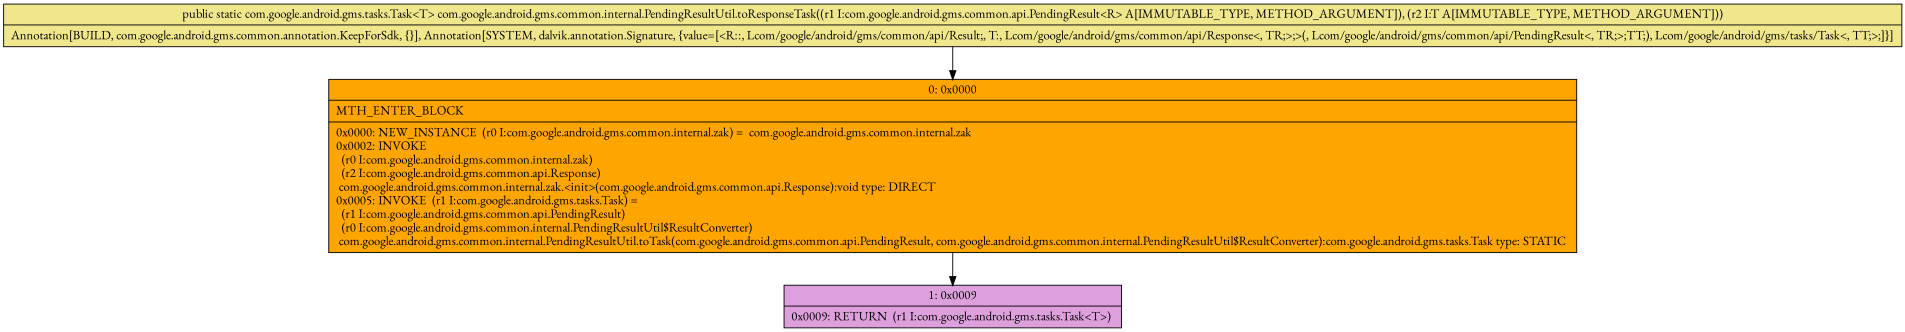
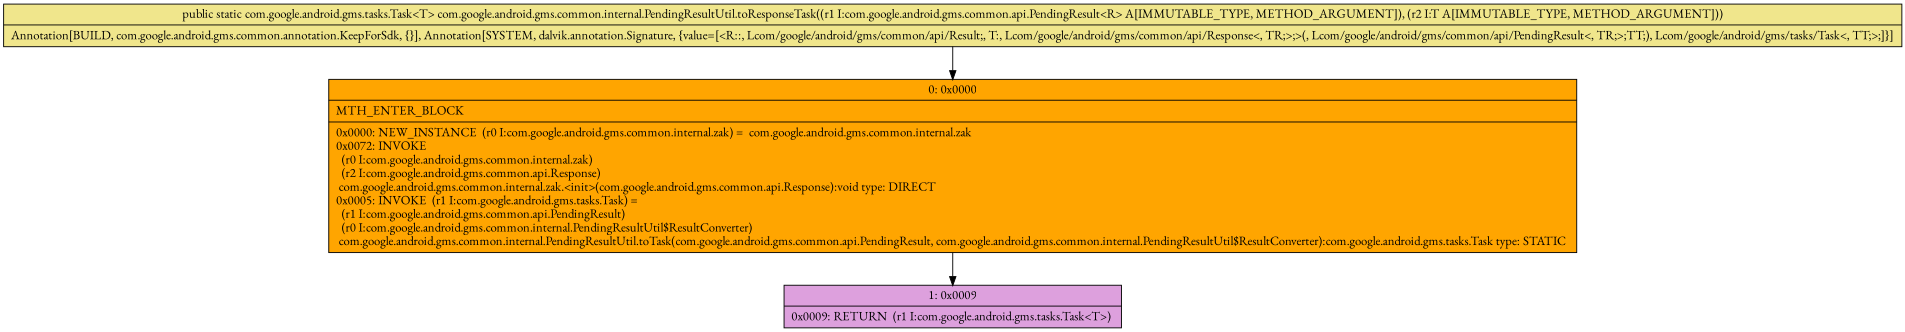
(384, 146) -> (384, 146)
